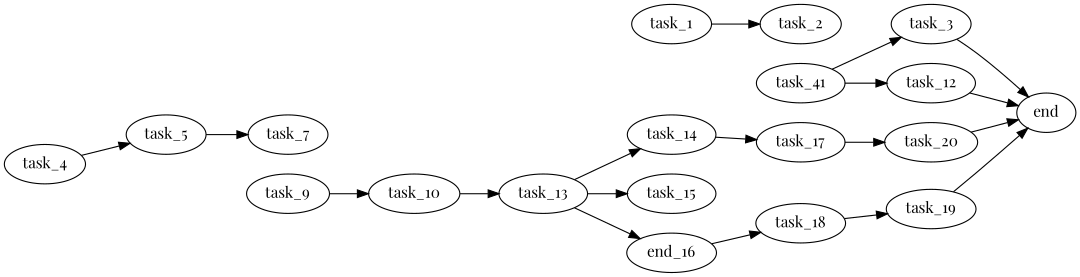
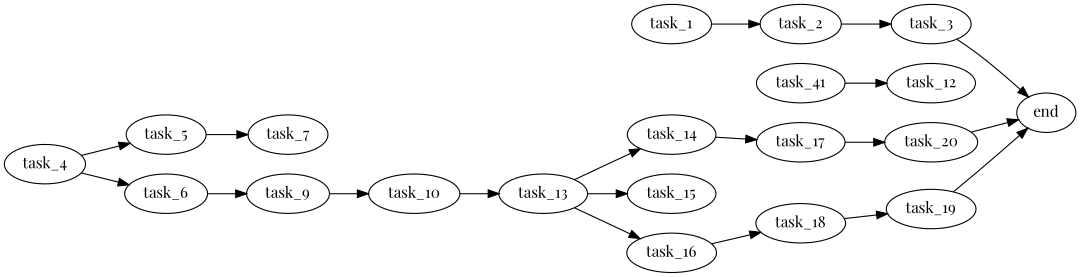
(862, 56) -> (861, 24)
(989, 98) -> none
none -> (166, 194)
(672, 253) -> (672, 253)
